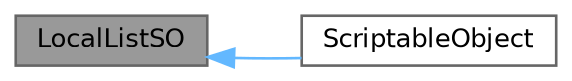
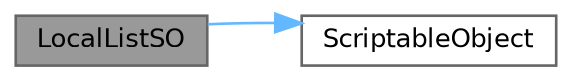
(268, 58) -> (241, 23)
